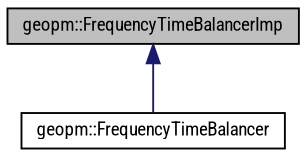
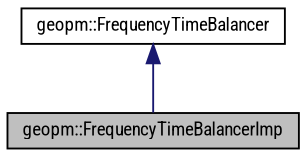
(153, 88) -> (153, 88)
